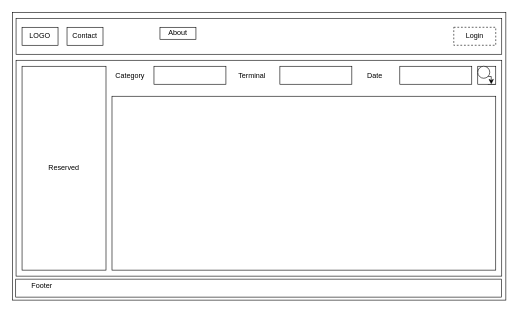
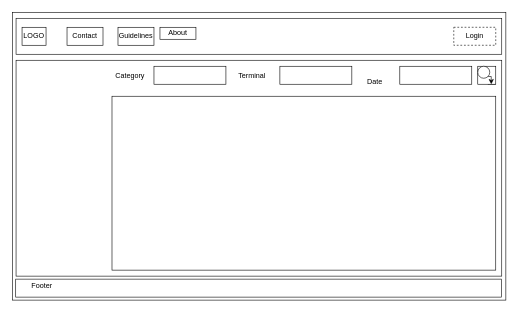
(40, 36) -> (34, 36)
none -> (136, 36)
(376, 75) -> (376, 81)
(64, 168) -> none
